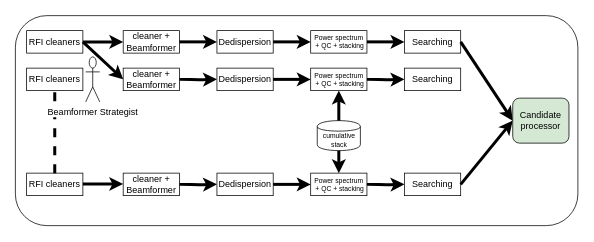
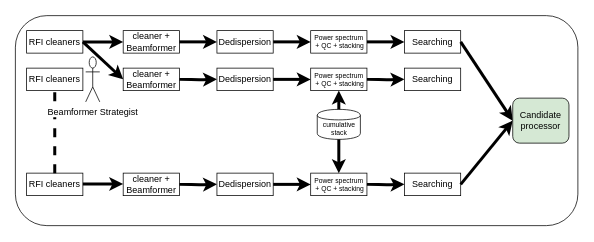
(339, 135) -> (339, 124)
